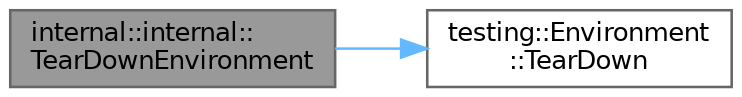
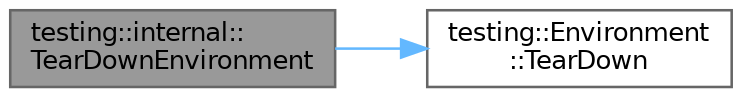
(173, 49) -> (173, 49)
